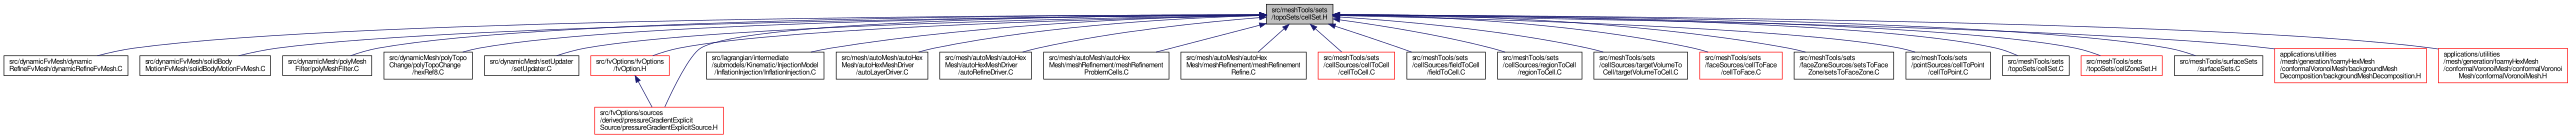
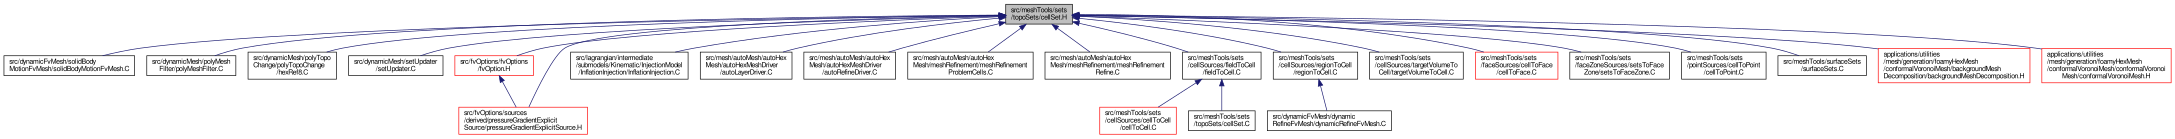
(1680, 21) -> (1222, 98)
(649, 22) -> (1324, 98)
(1329, 40) -> (1177, 95)
(2122, 66) -> none
